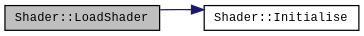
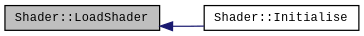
(176, 10) -> (188, 26)
